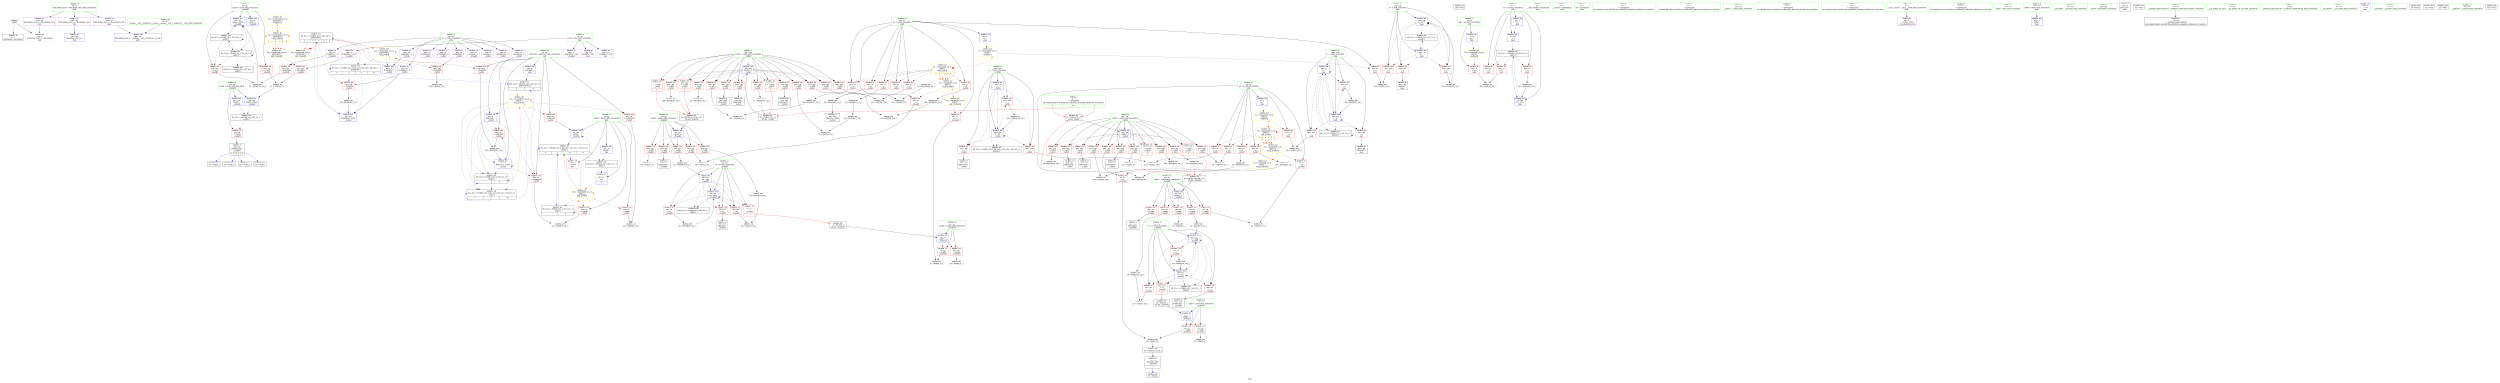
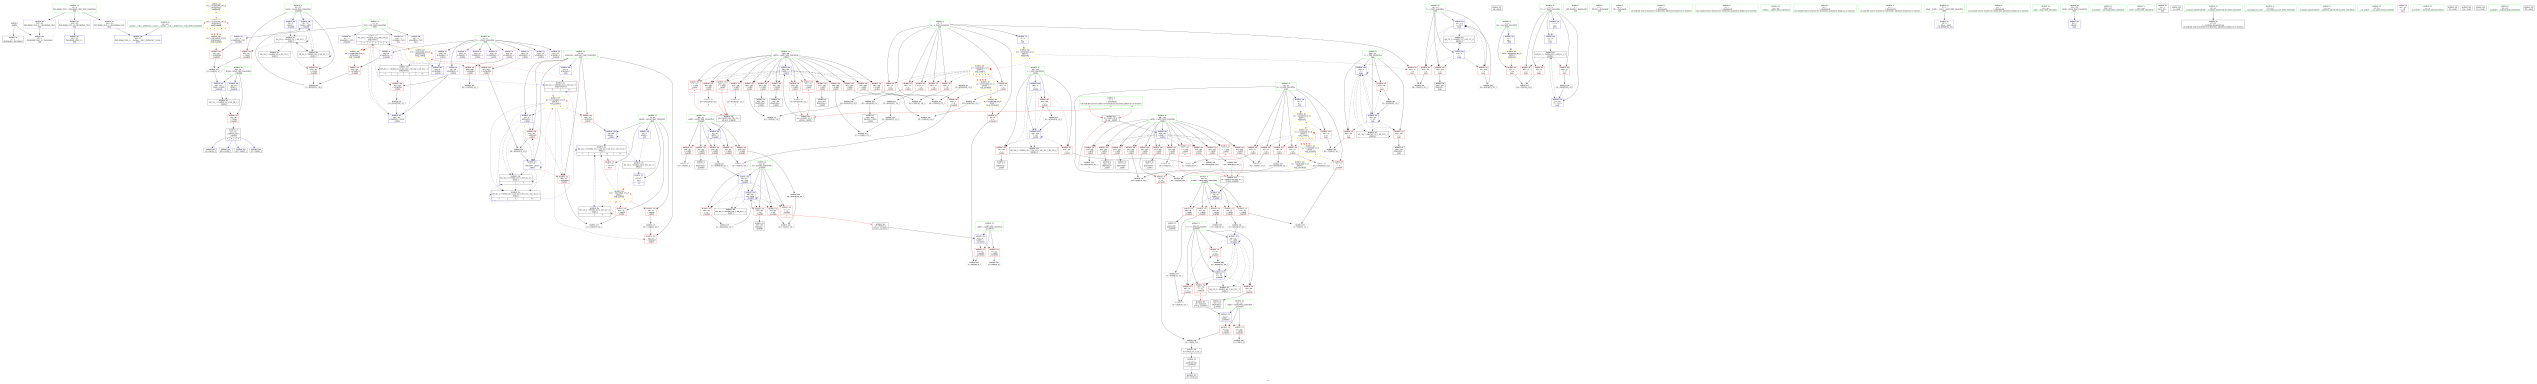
(247, 39) -> (299, 31)
(636, 171) -> (651, 231)
